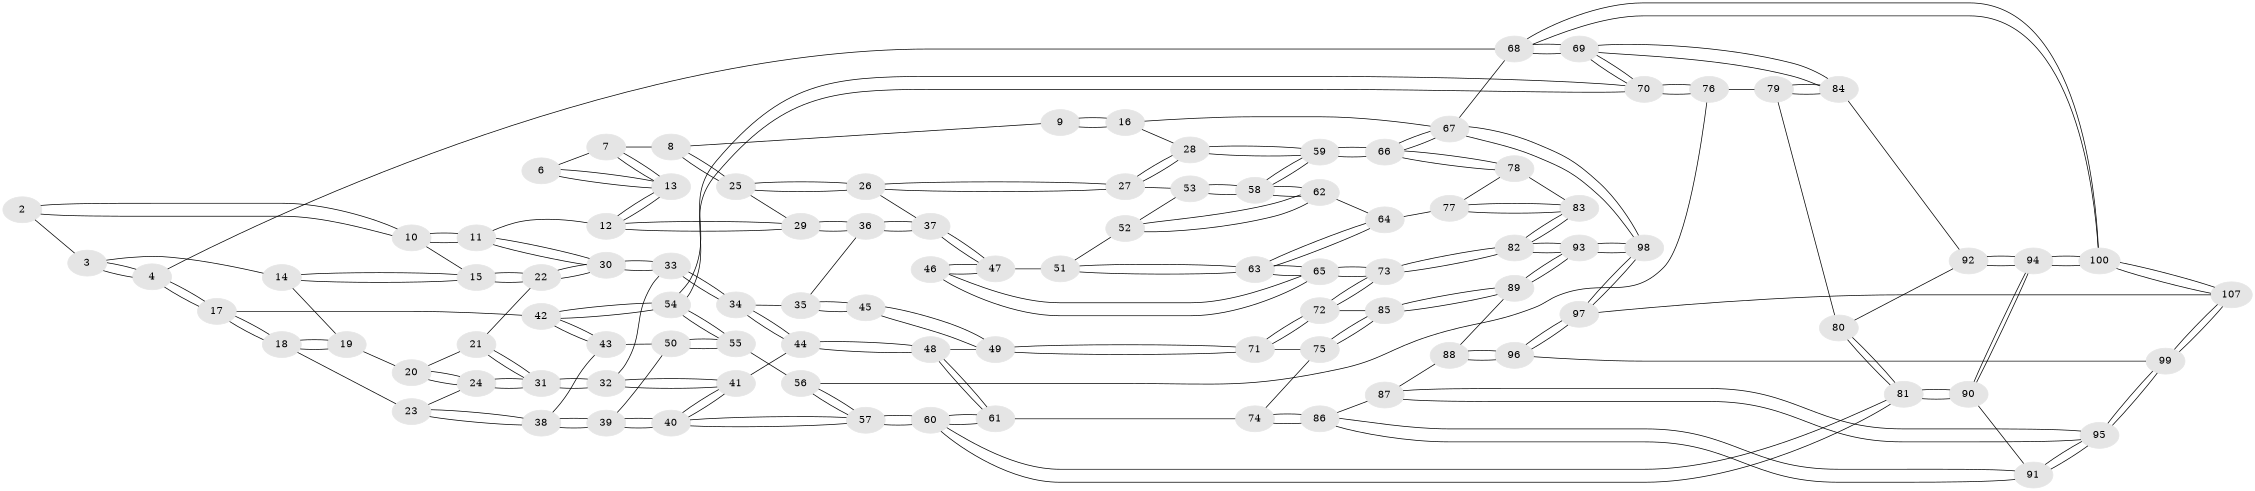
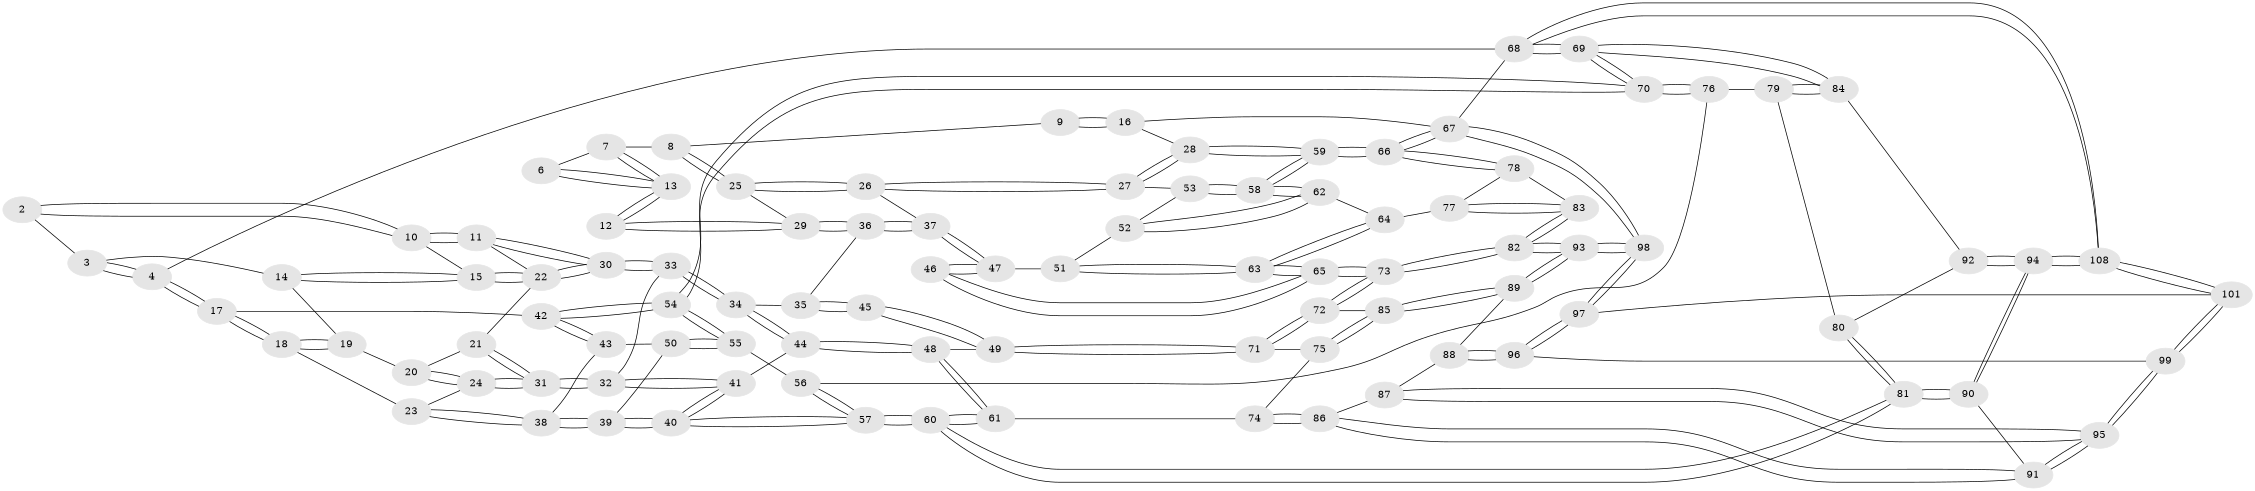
(539, 219) -> (509, 258)
(2099, 261) -> (2099, 261)
(2232, 295) -> (2232, 295)
